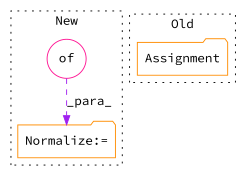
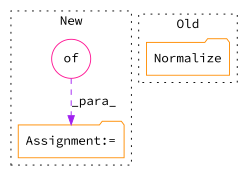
(183, 59) -> (188, 59)
(67, 141) -> (71, 141)
